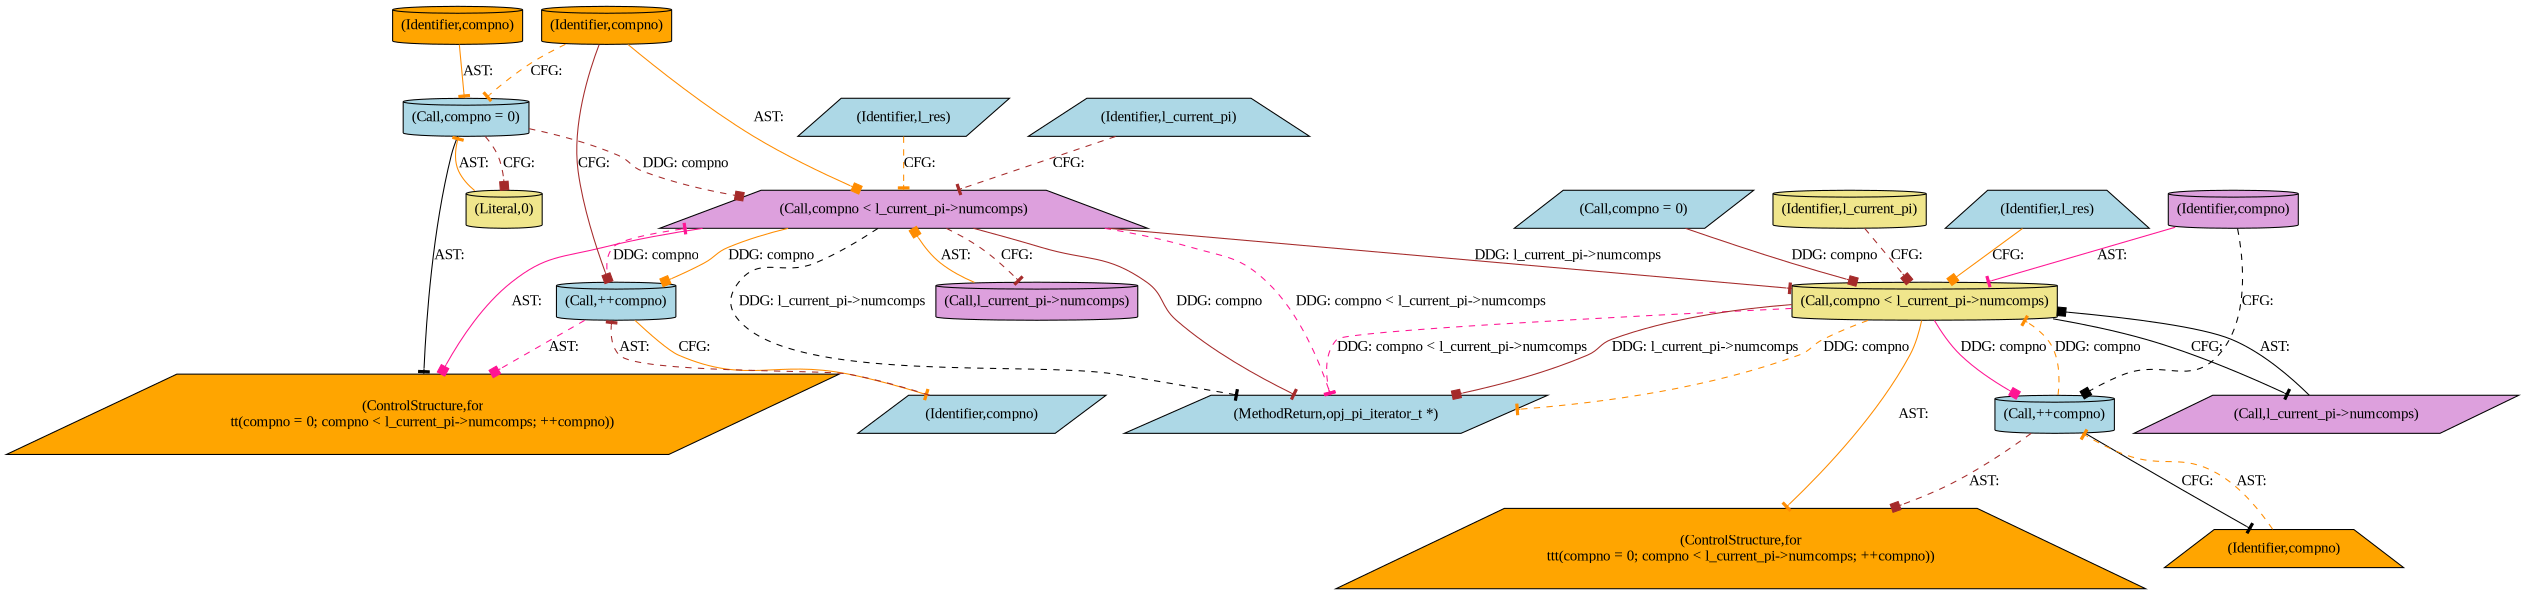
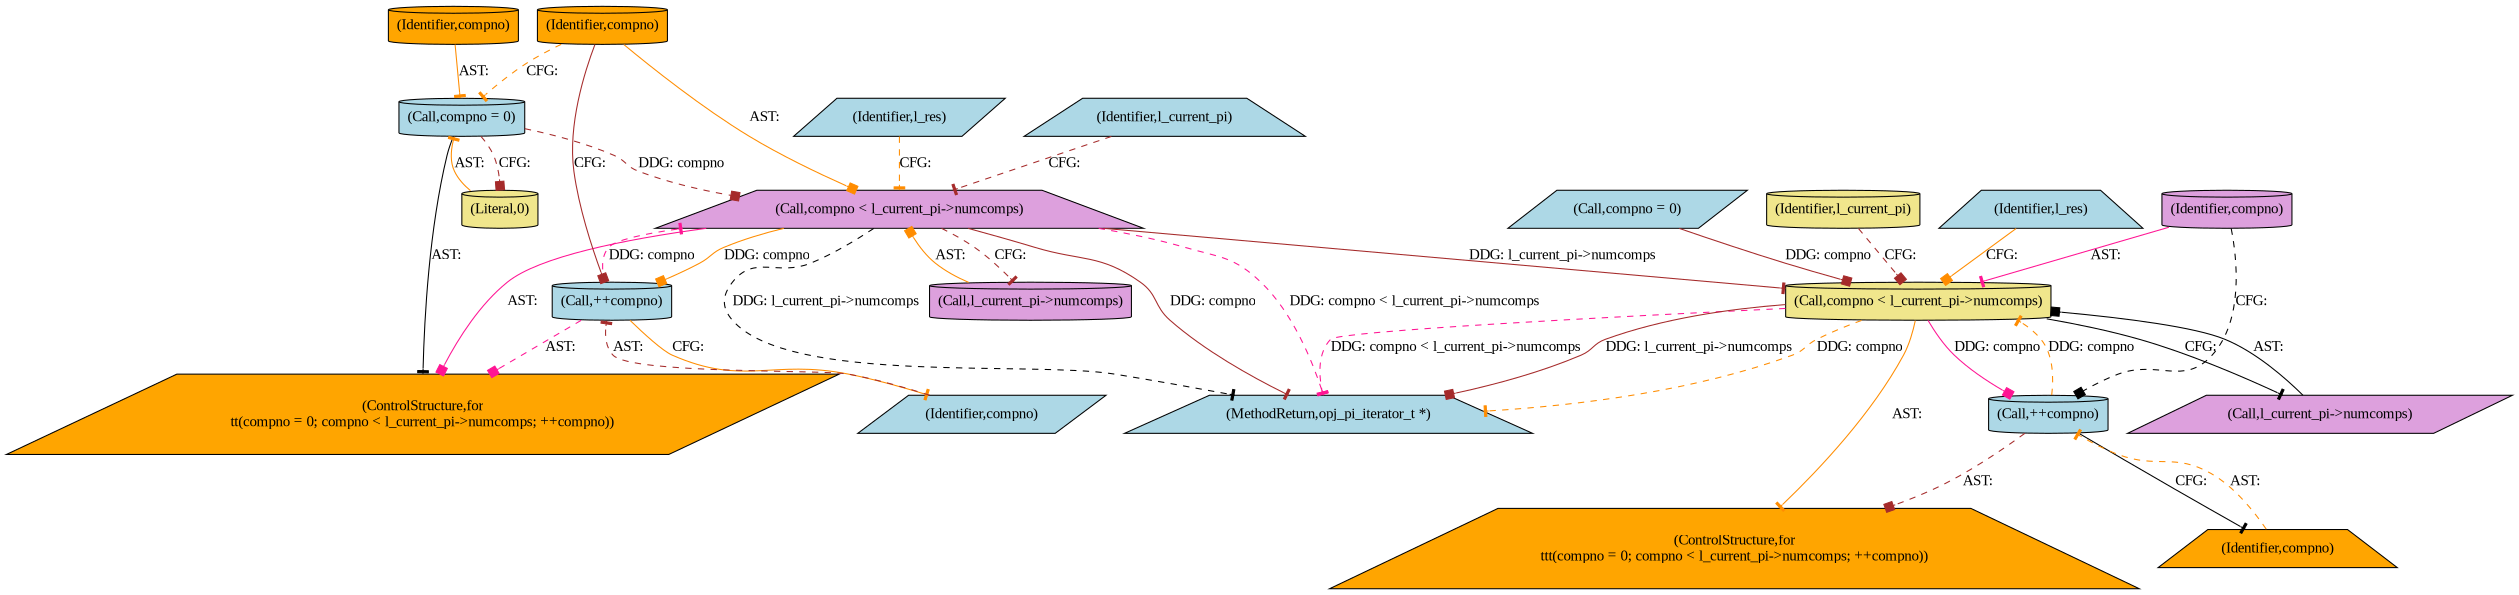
(1336, 414) -> (1329, 414)
